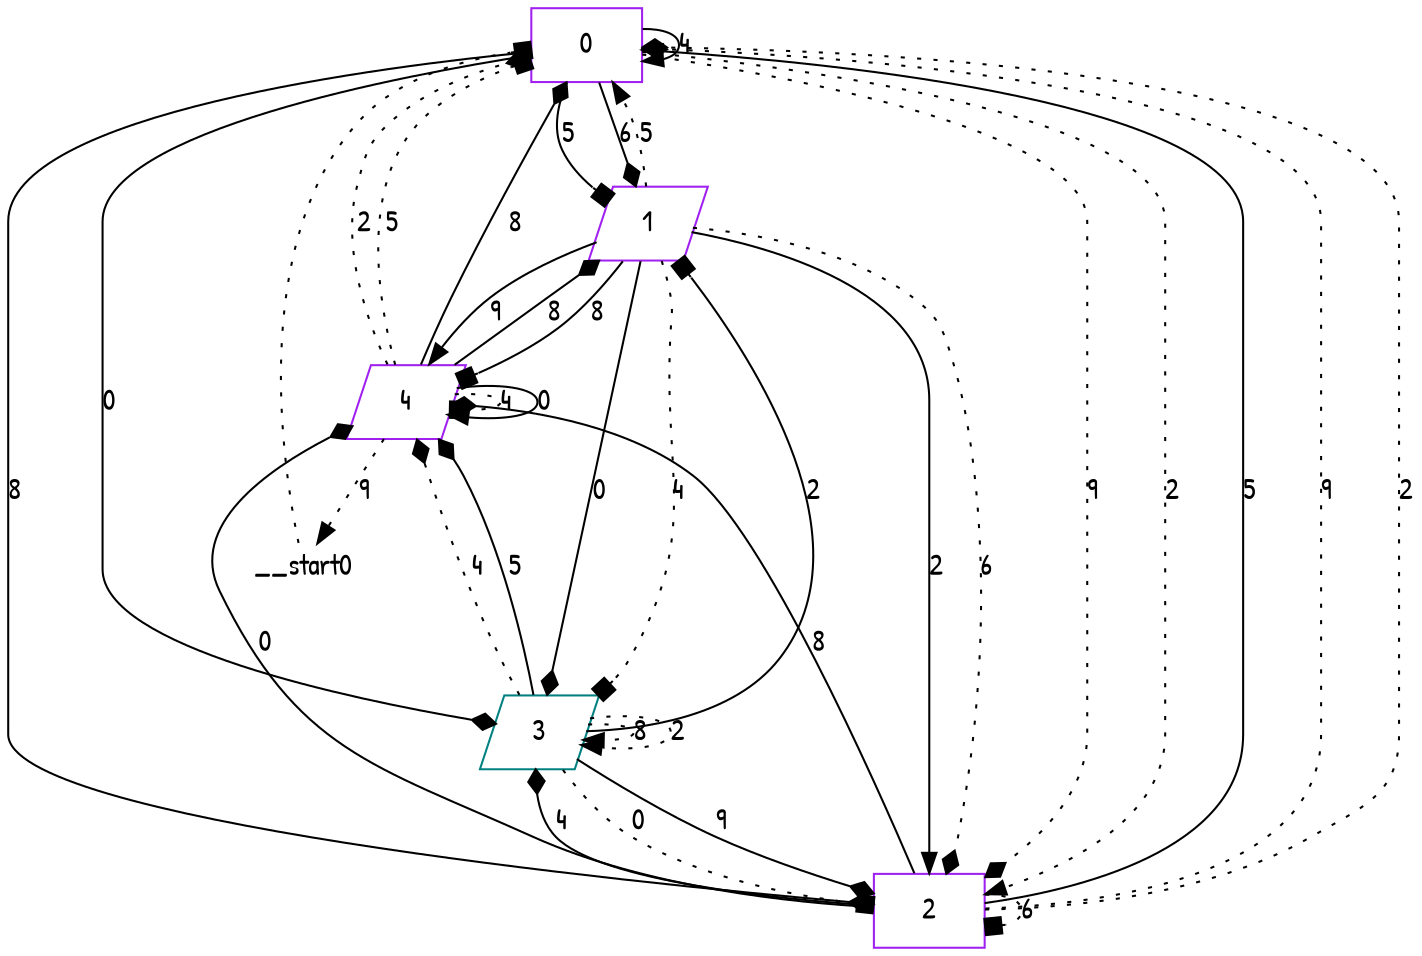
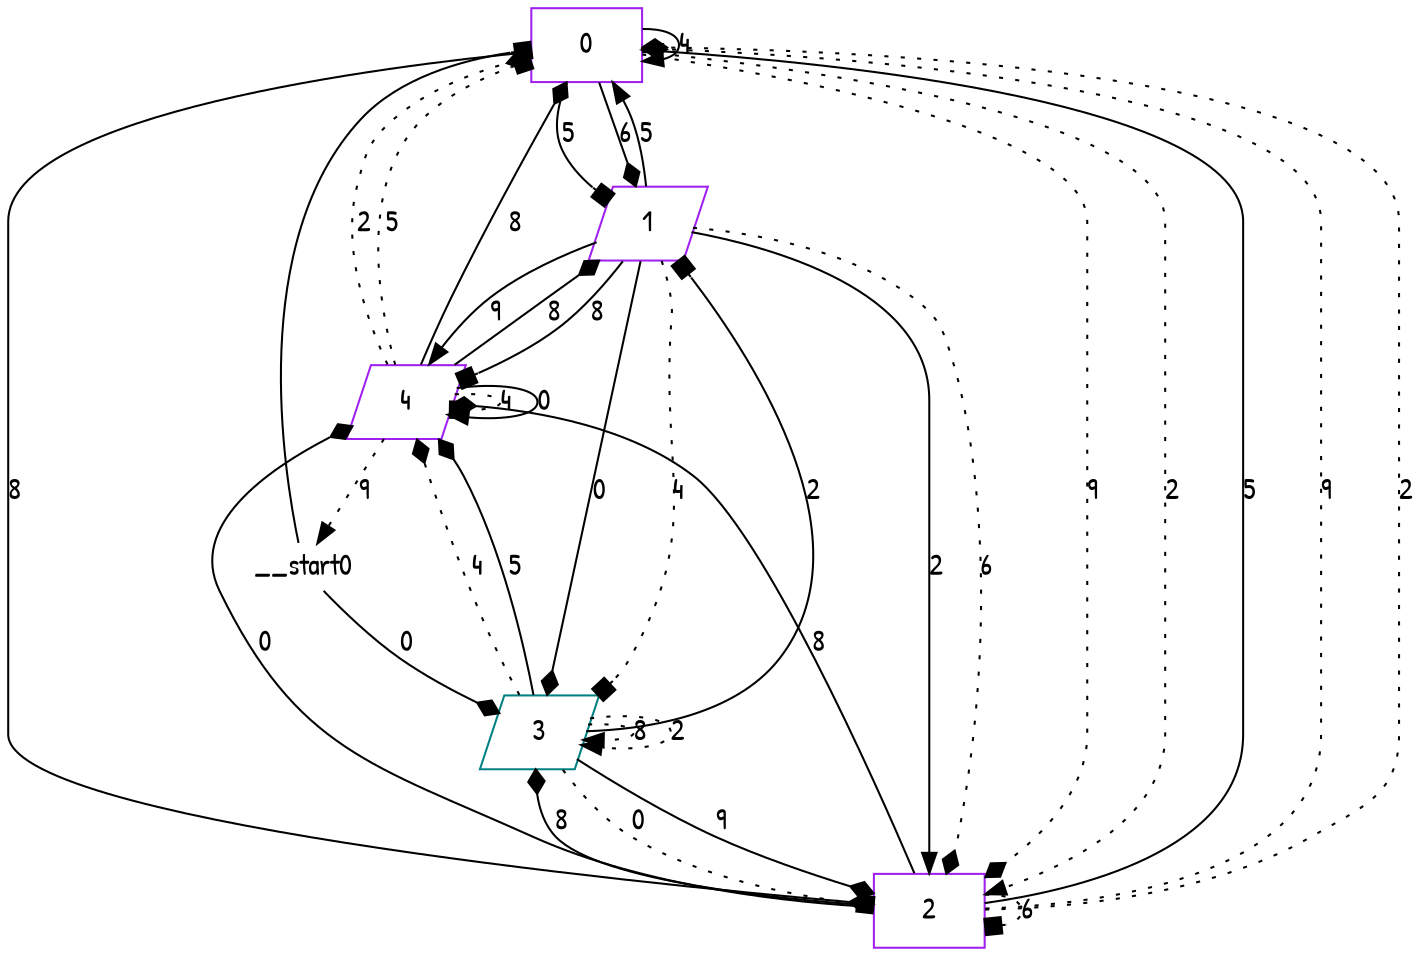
(639, 142) -> (639, 142)
(298, 241) -> (298, 241)
(103, 363) -> (395, 655)
(562, 822) -> (562, 822)
